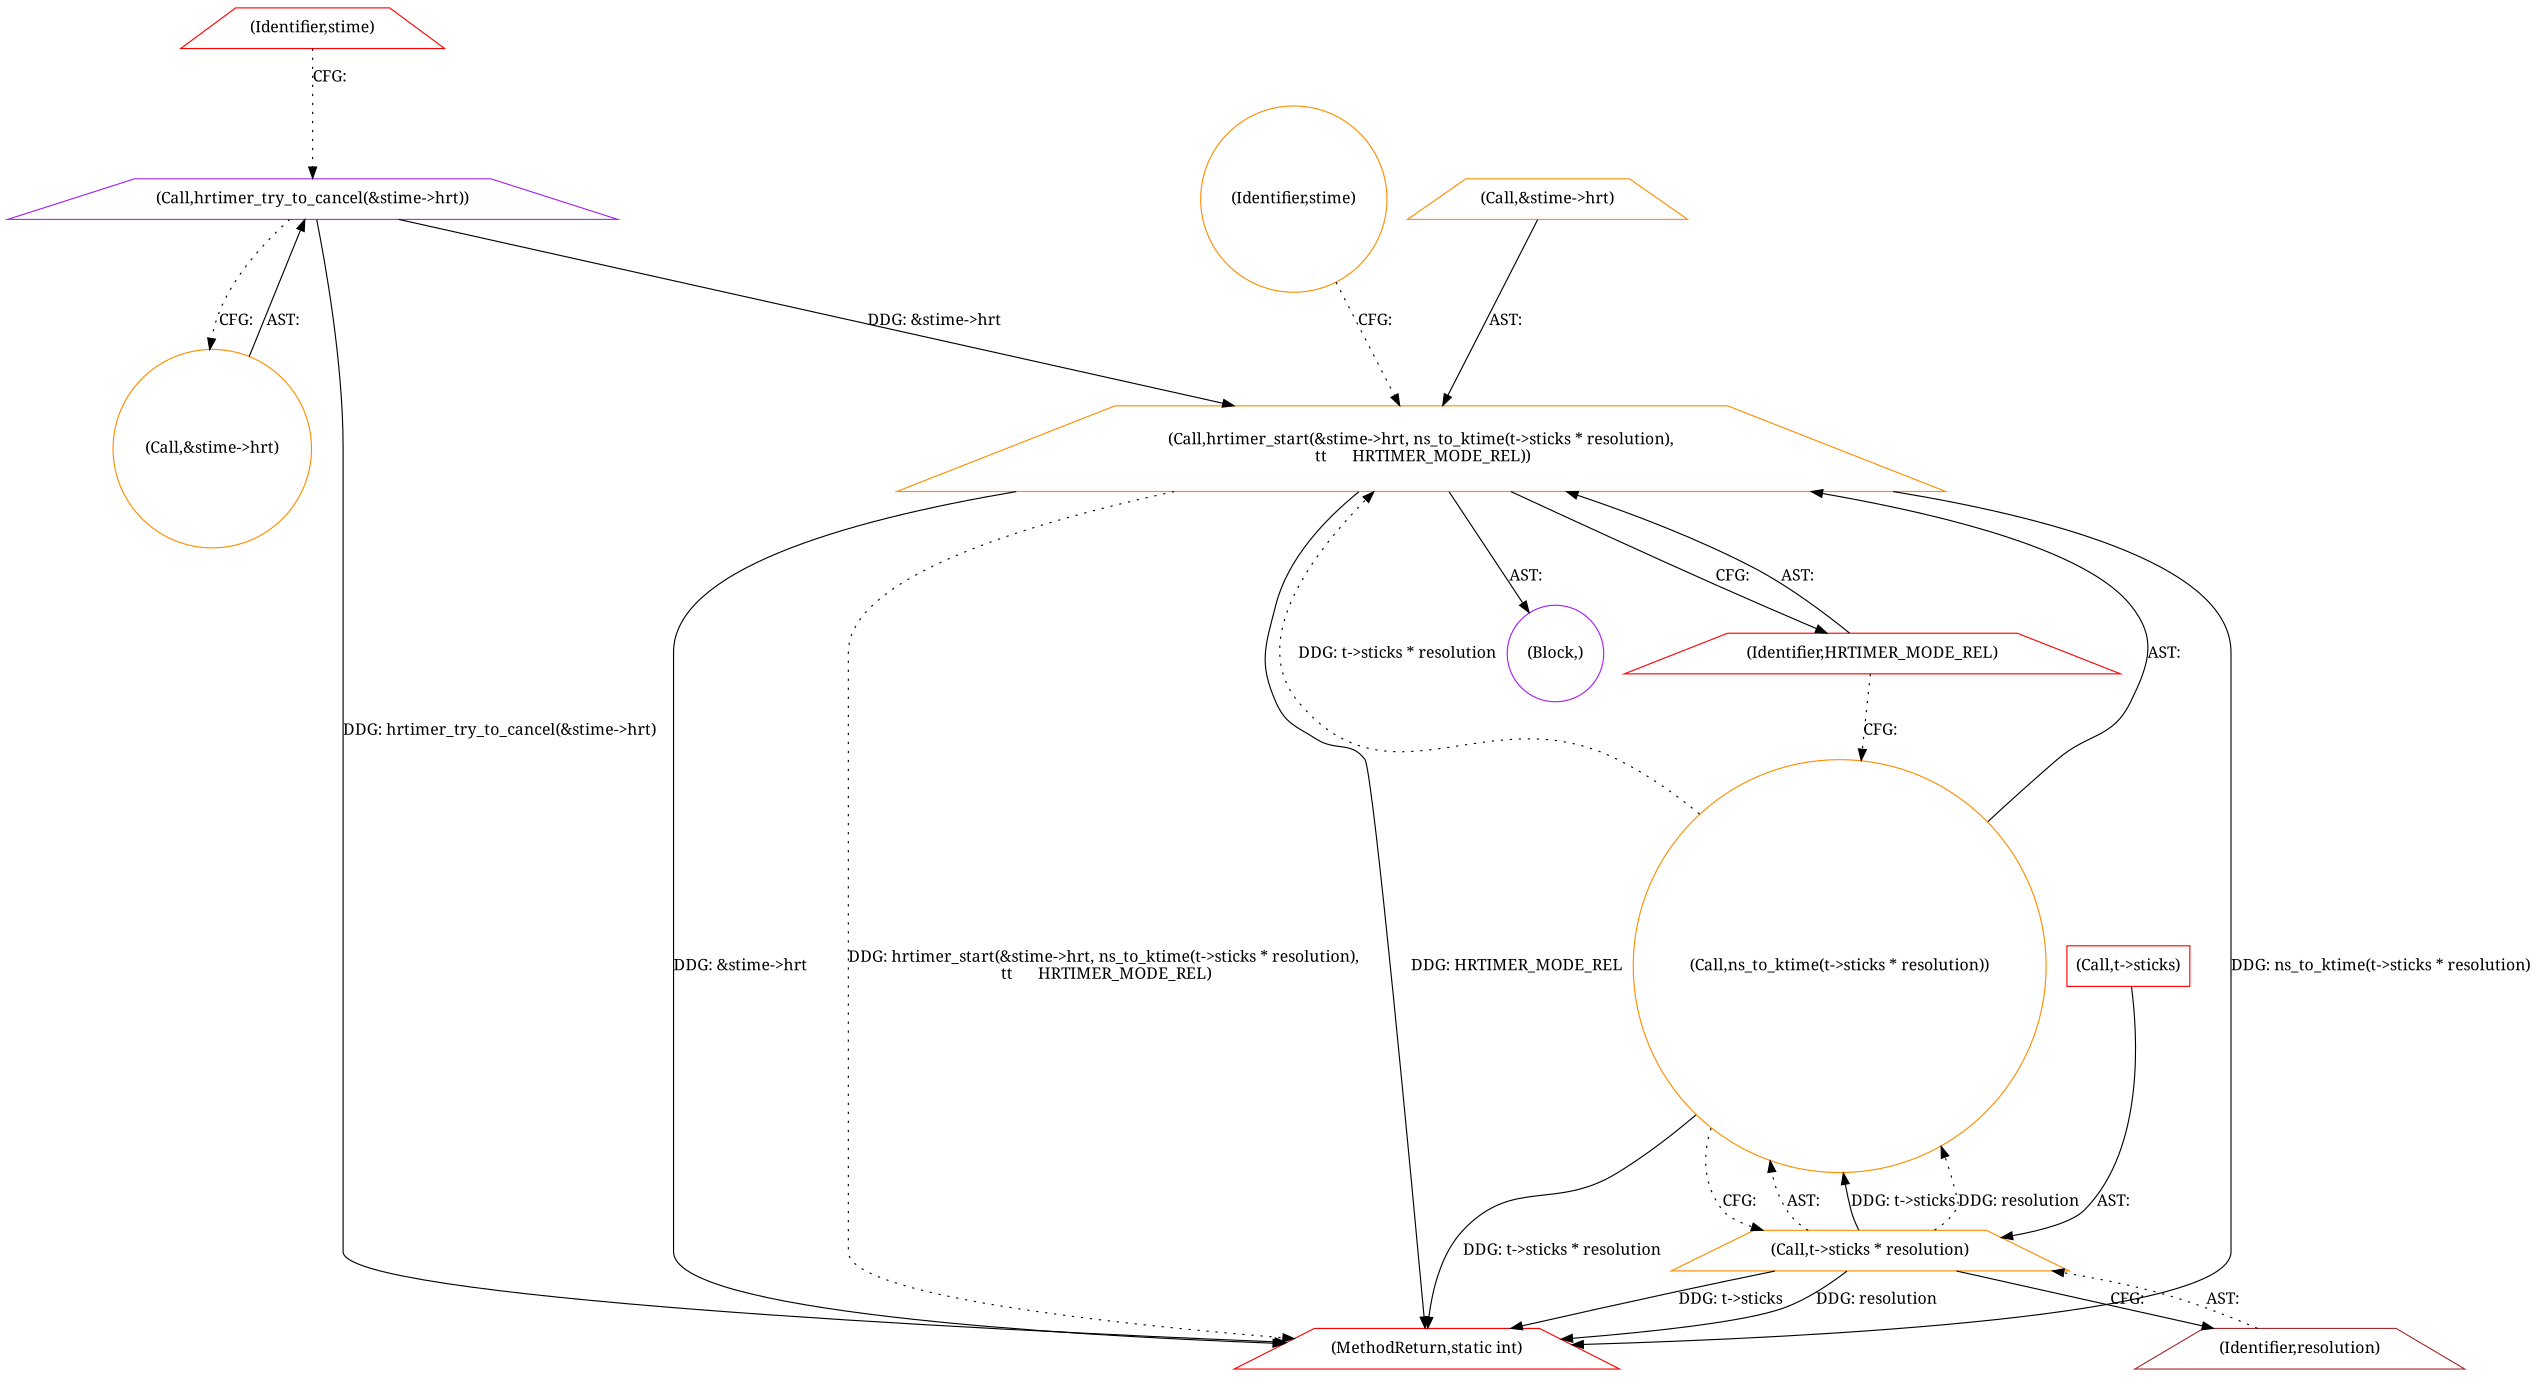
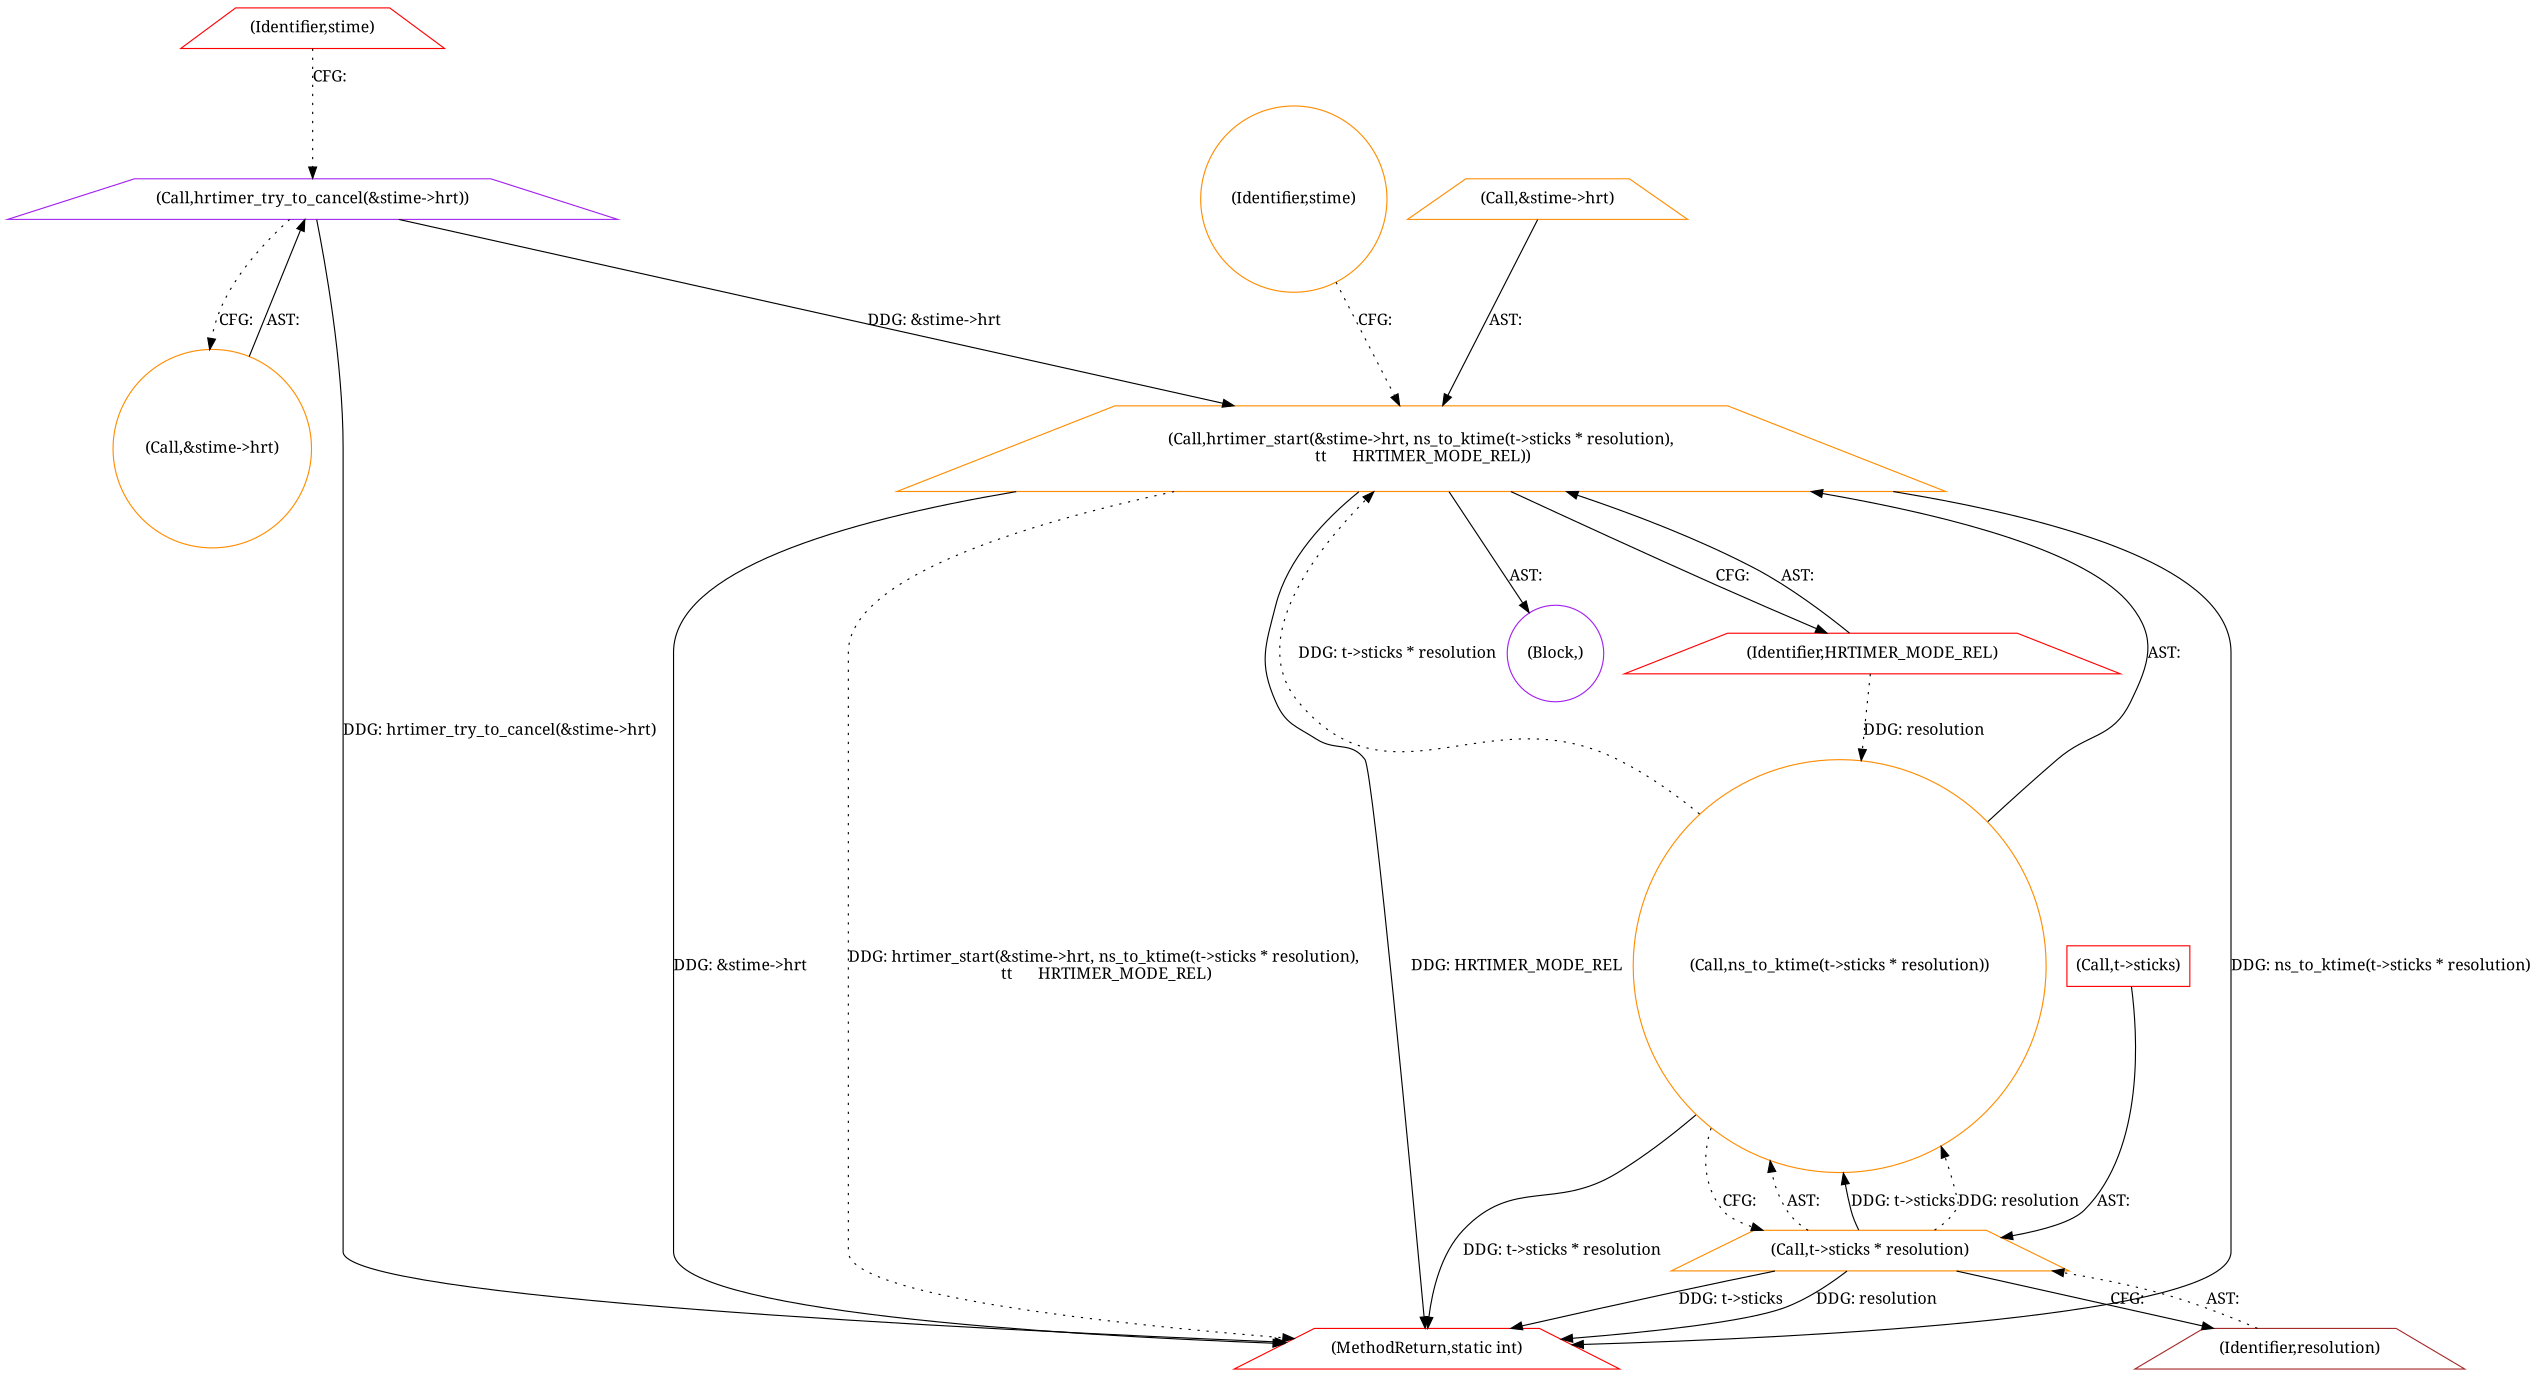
(1882, 731) -> (1924, 731)
